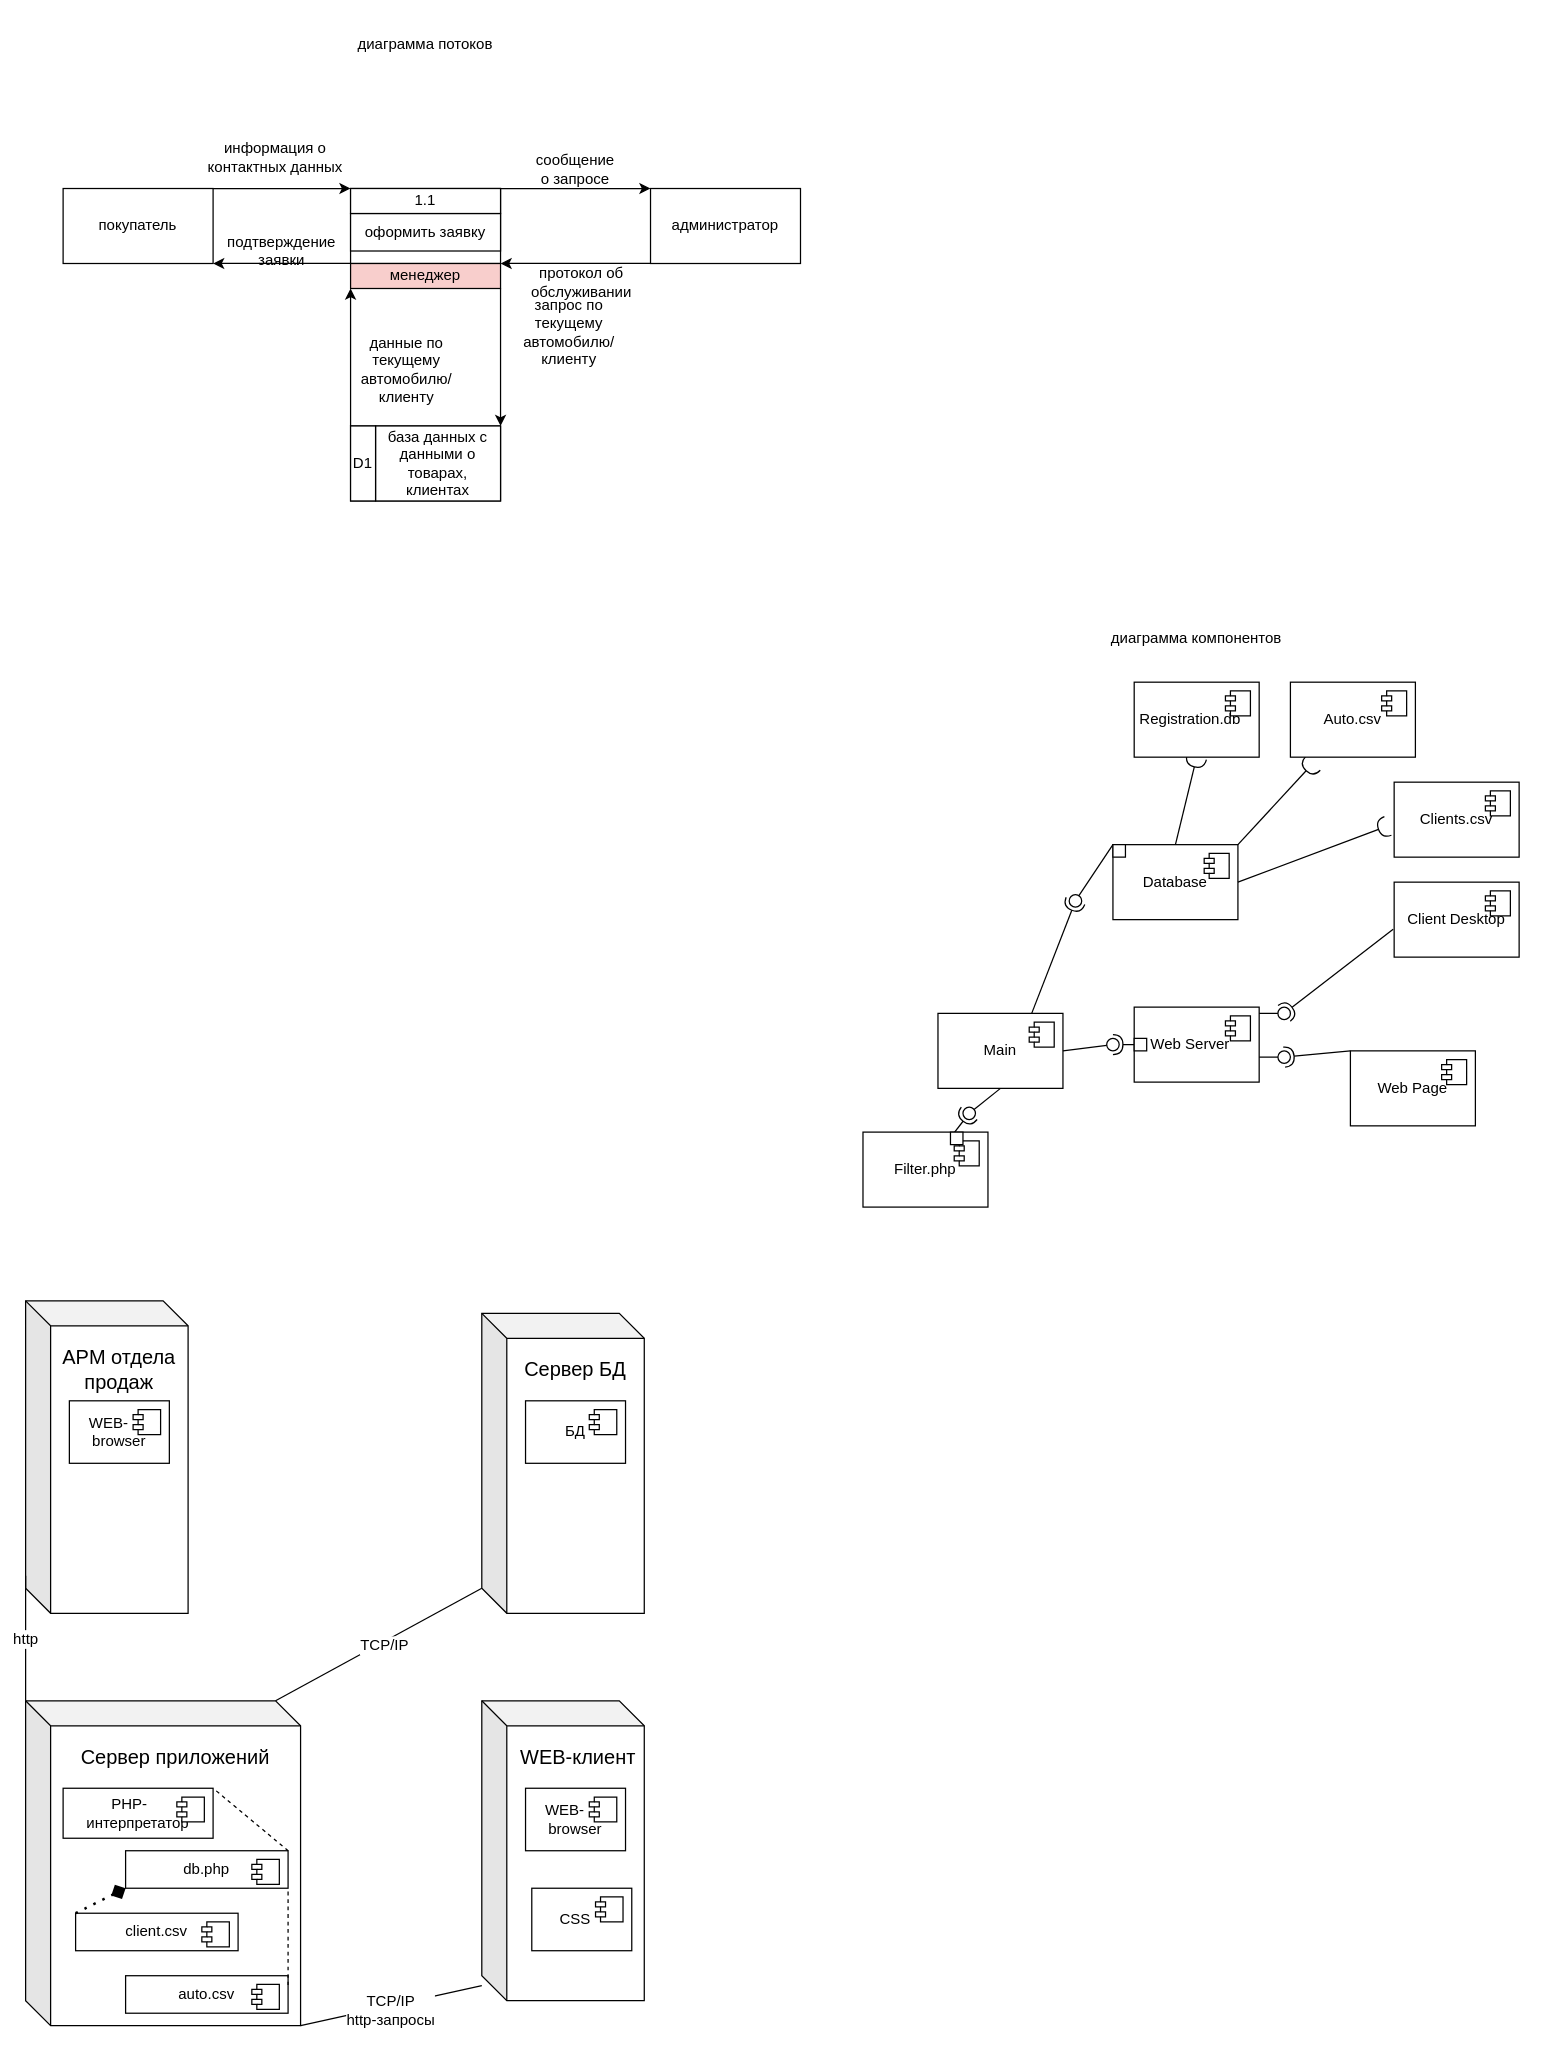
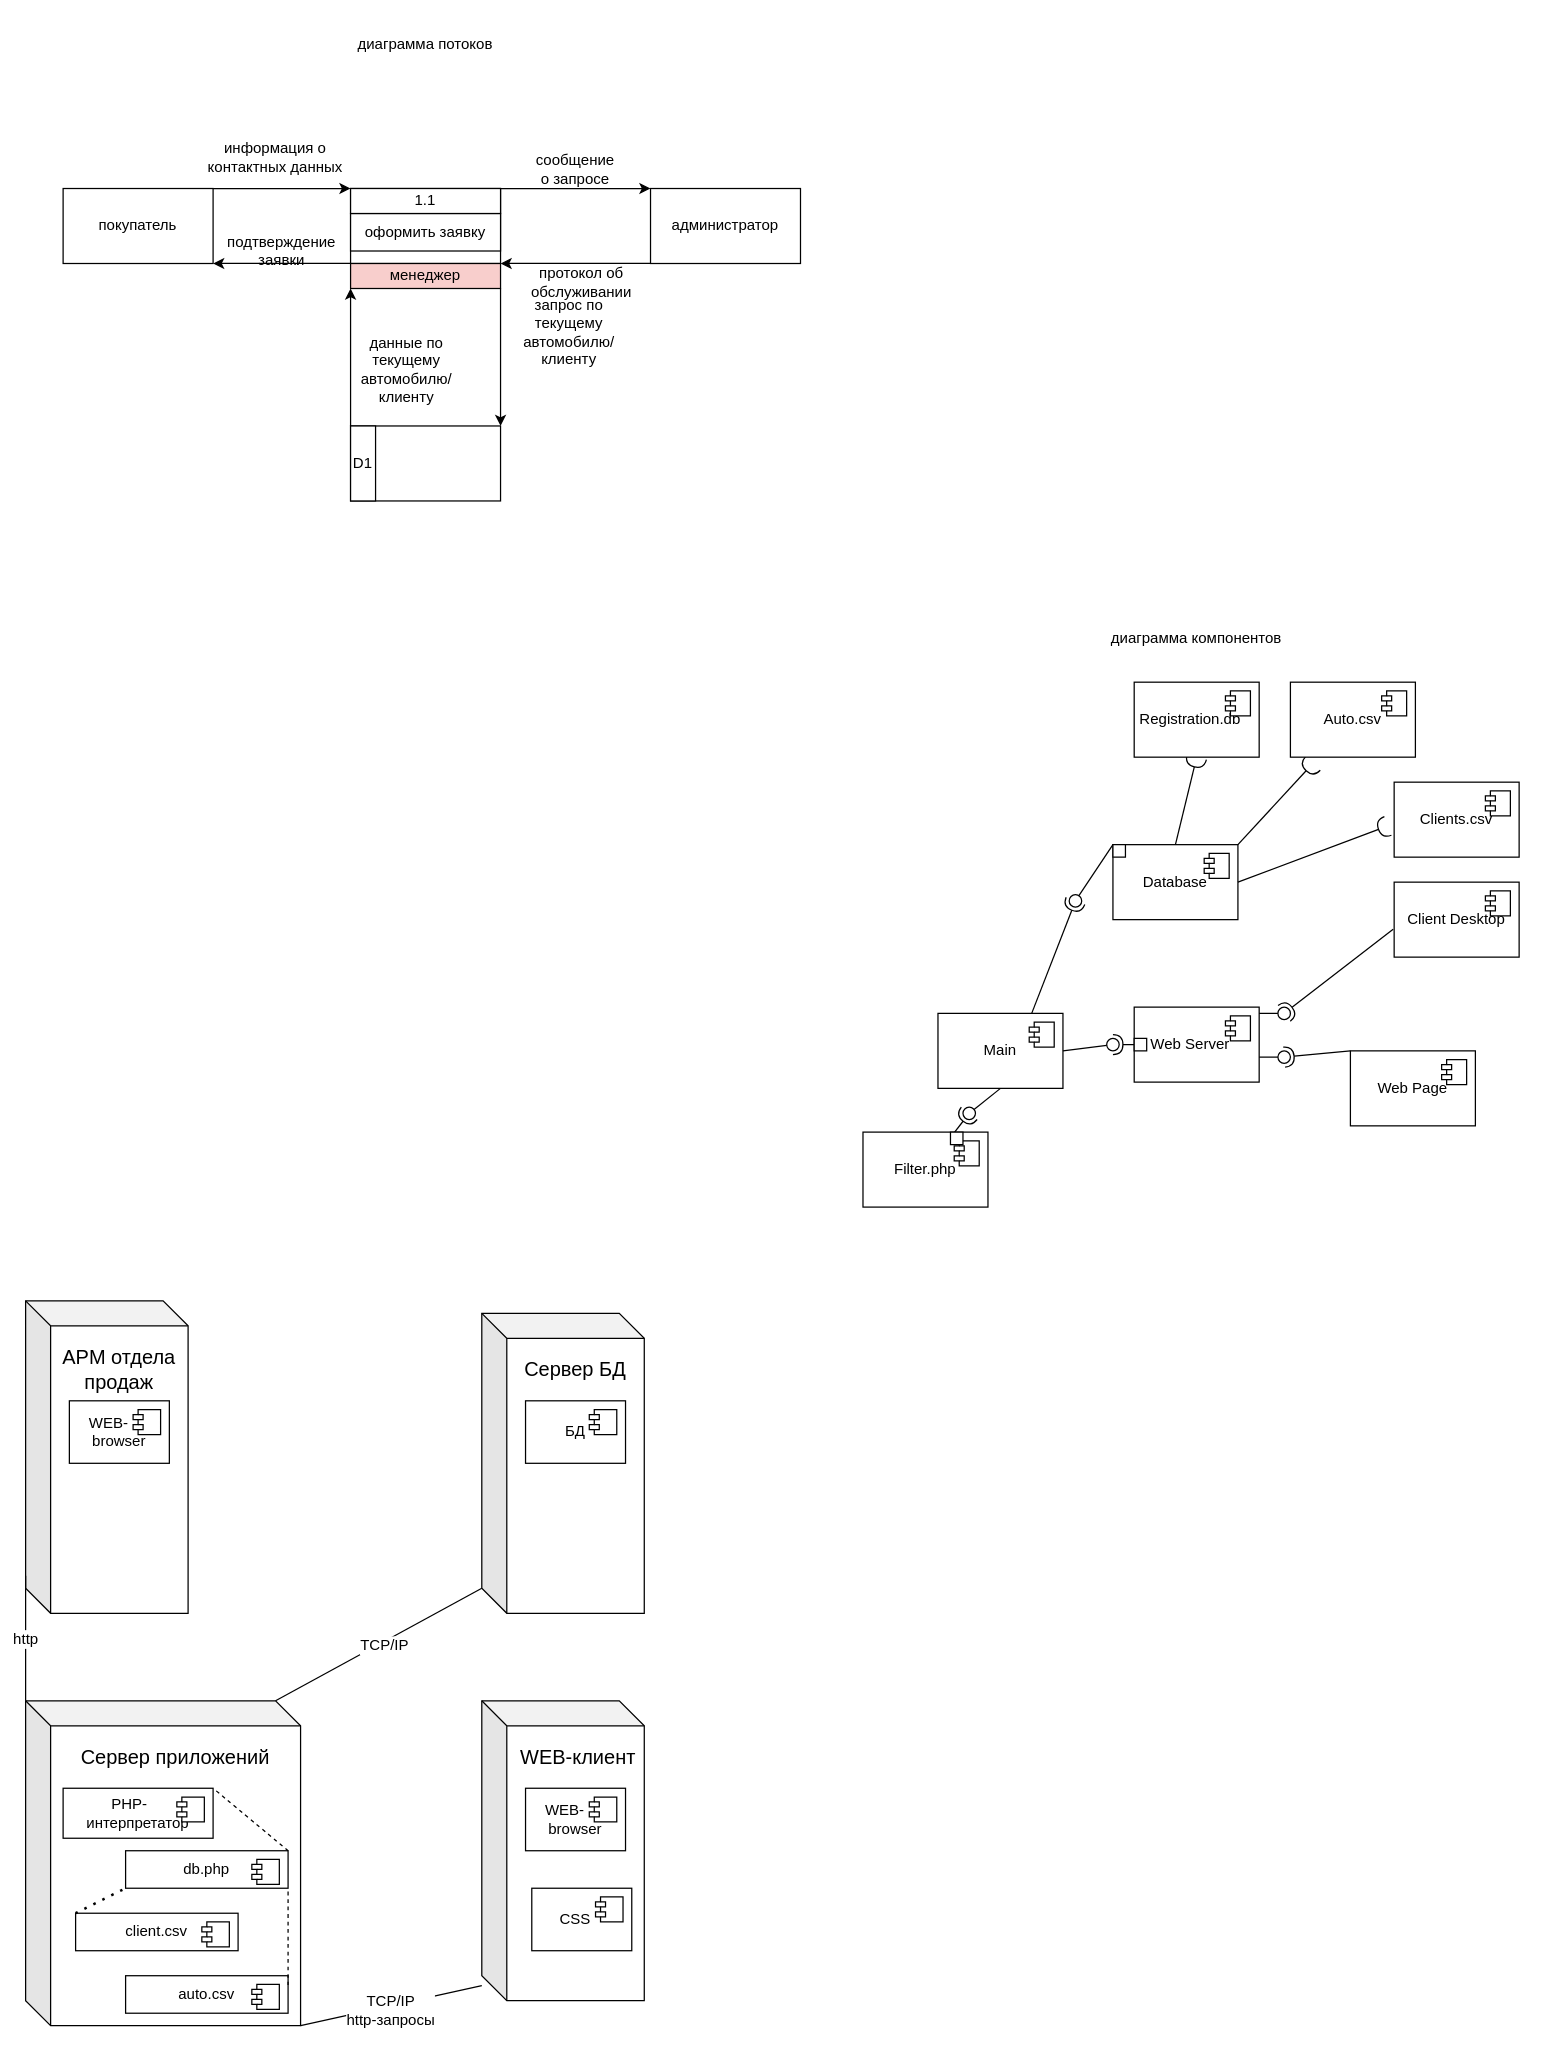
(438, 463) -> none
(112, 1895) -> (118, 1892)
